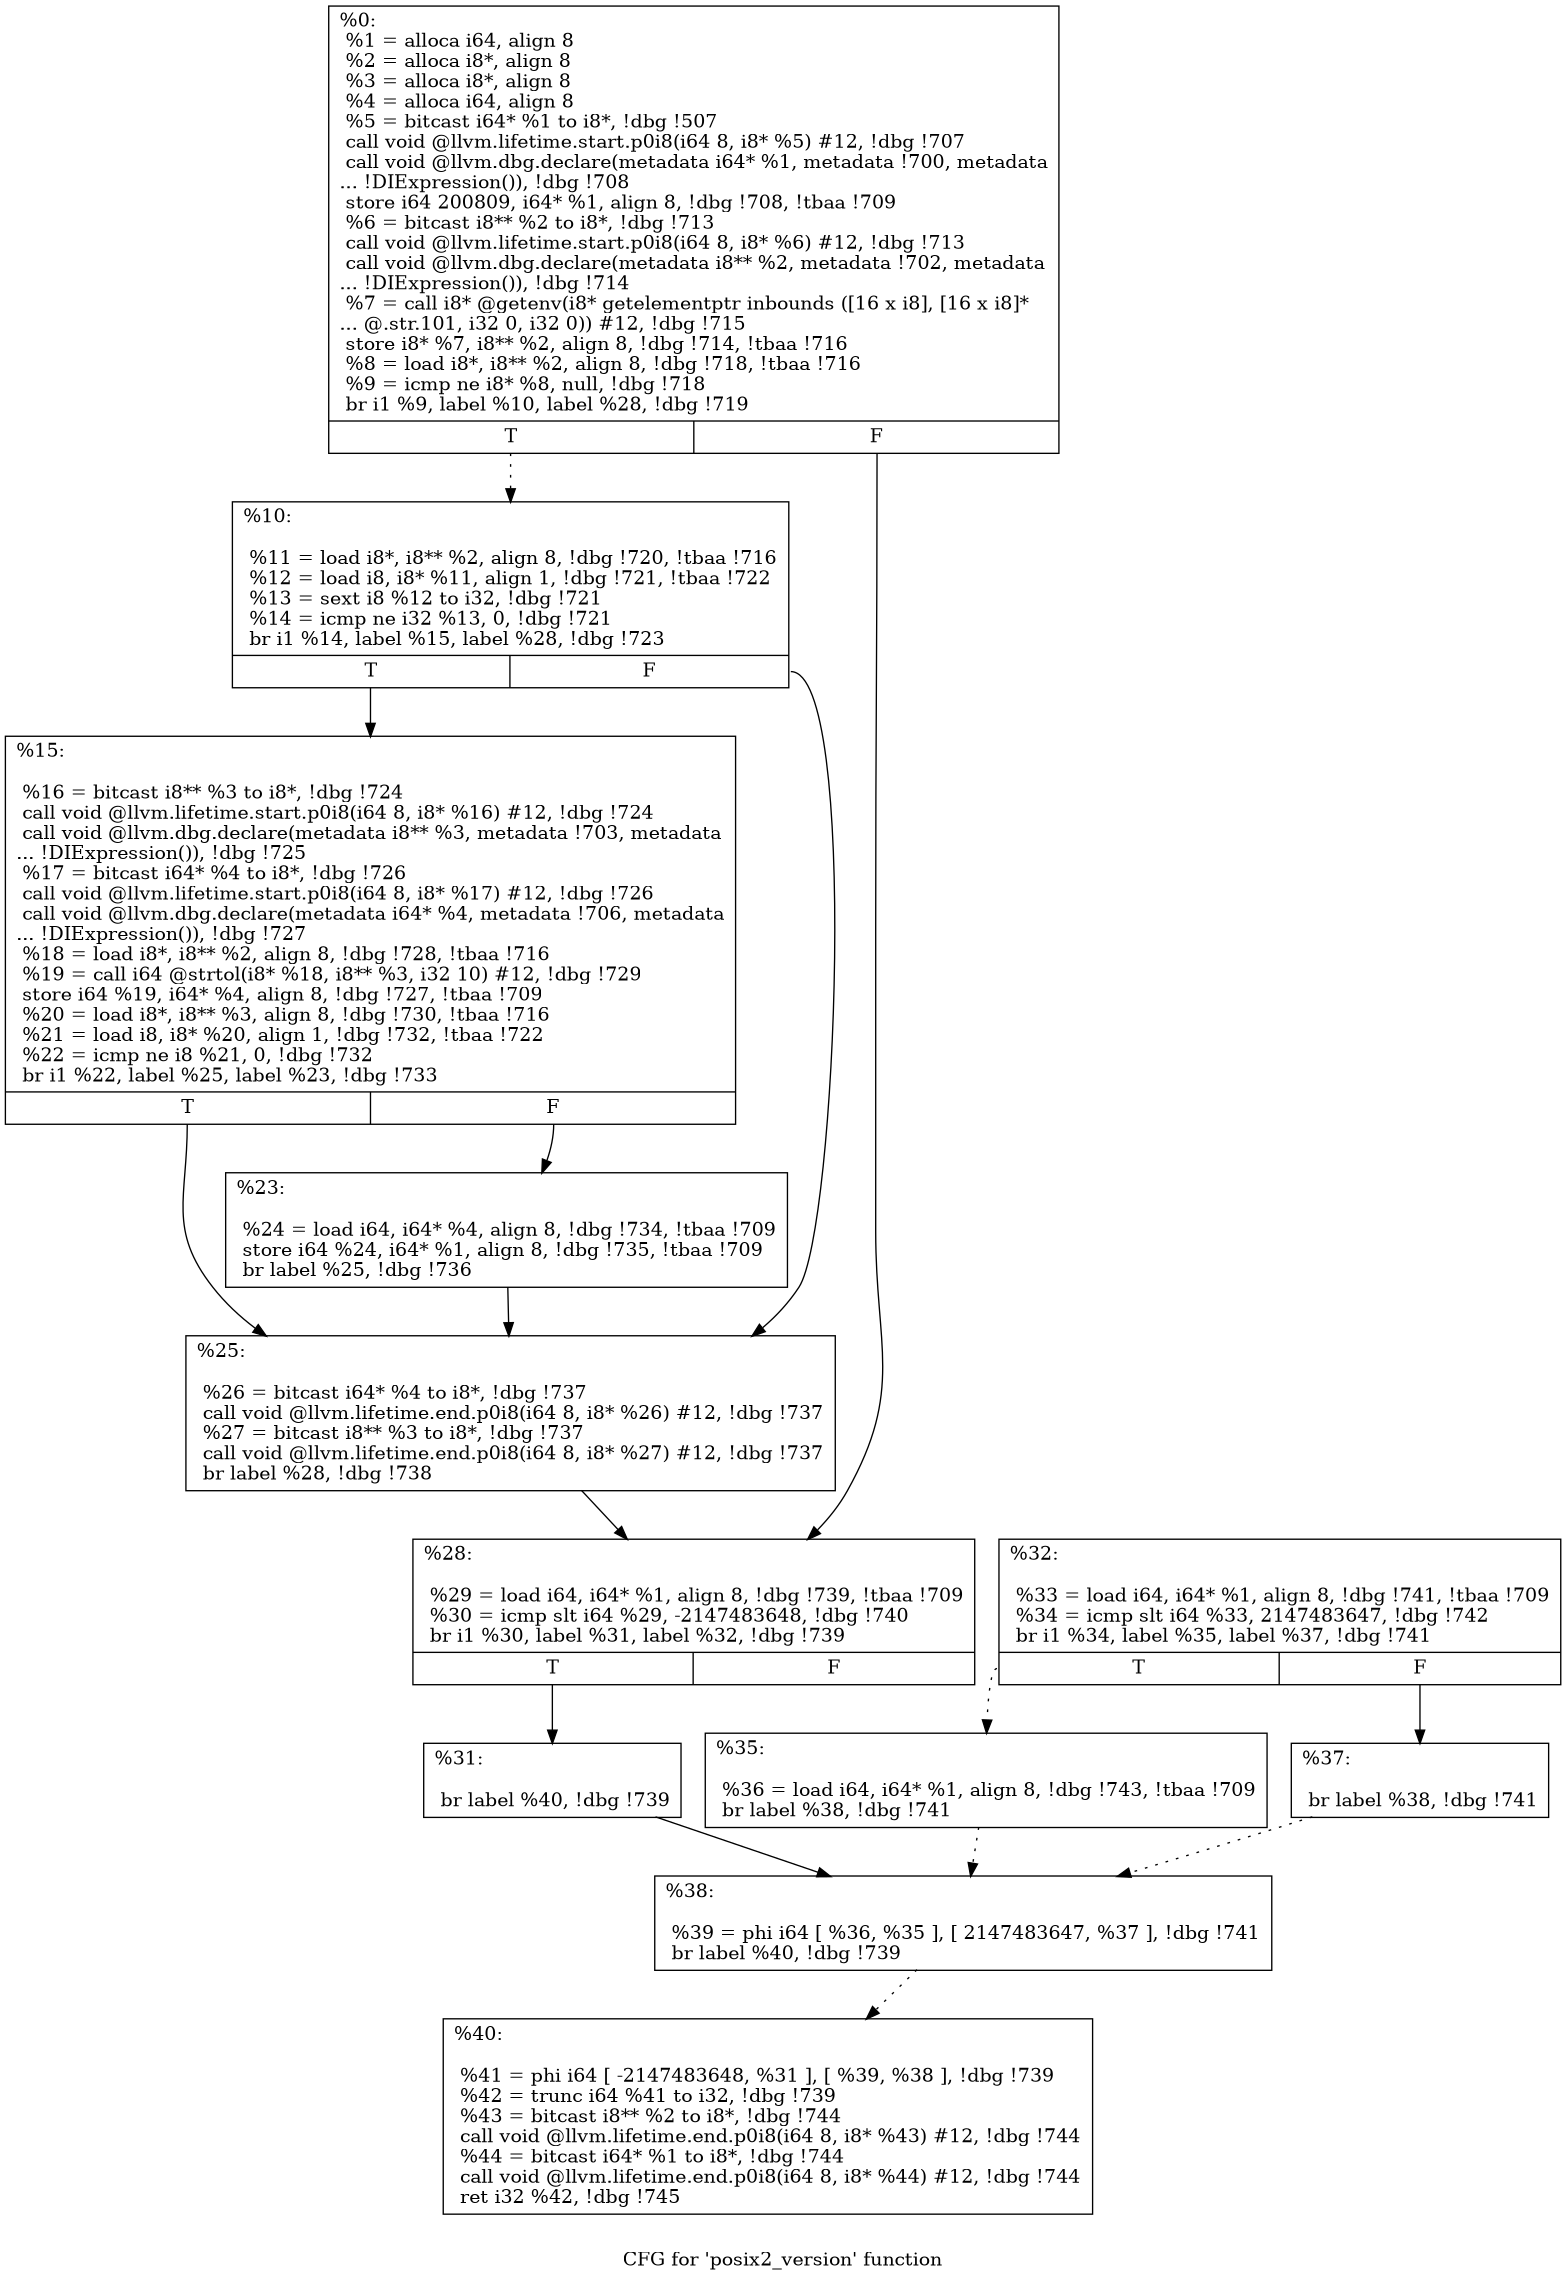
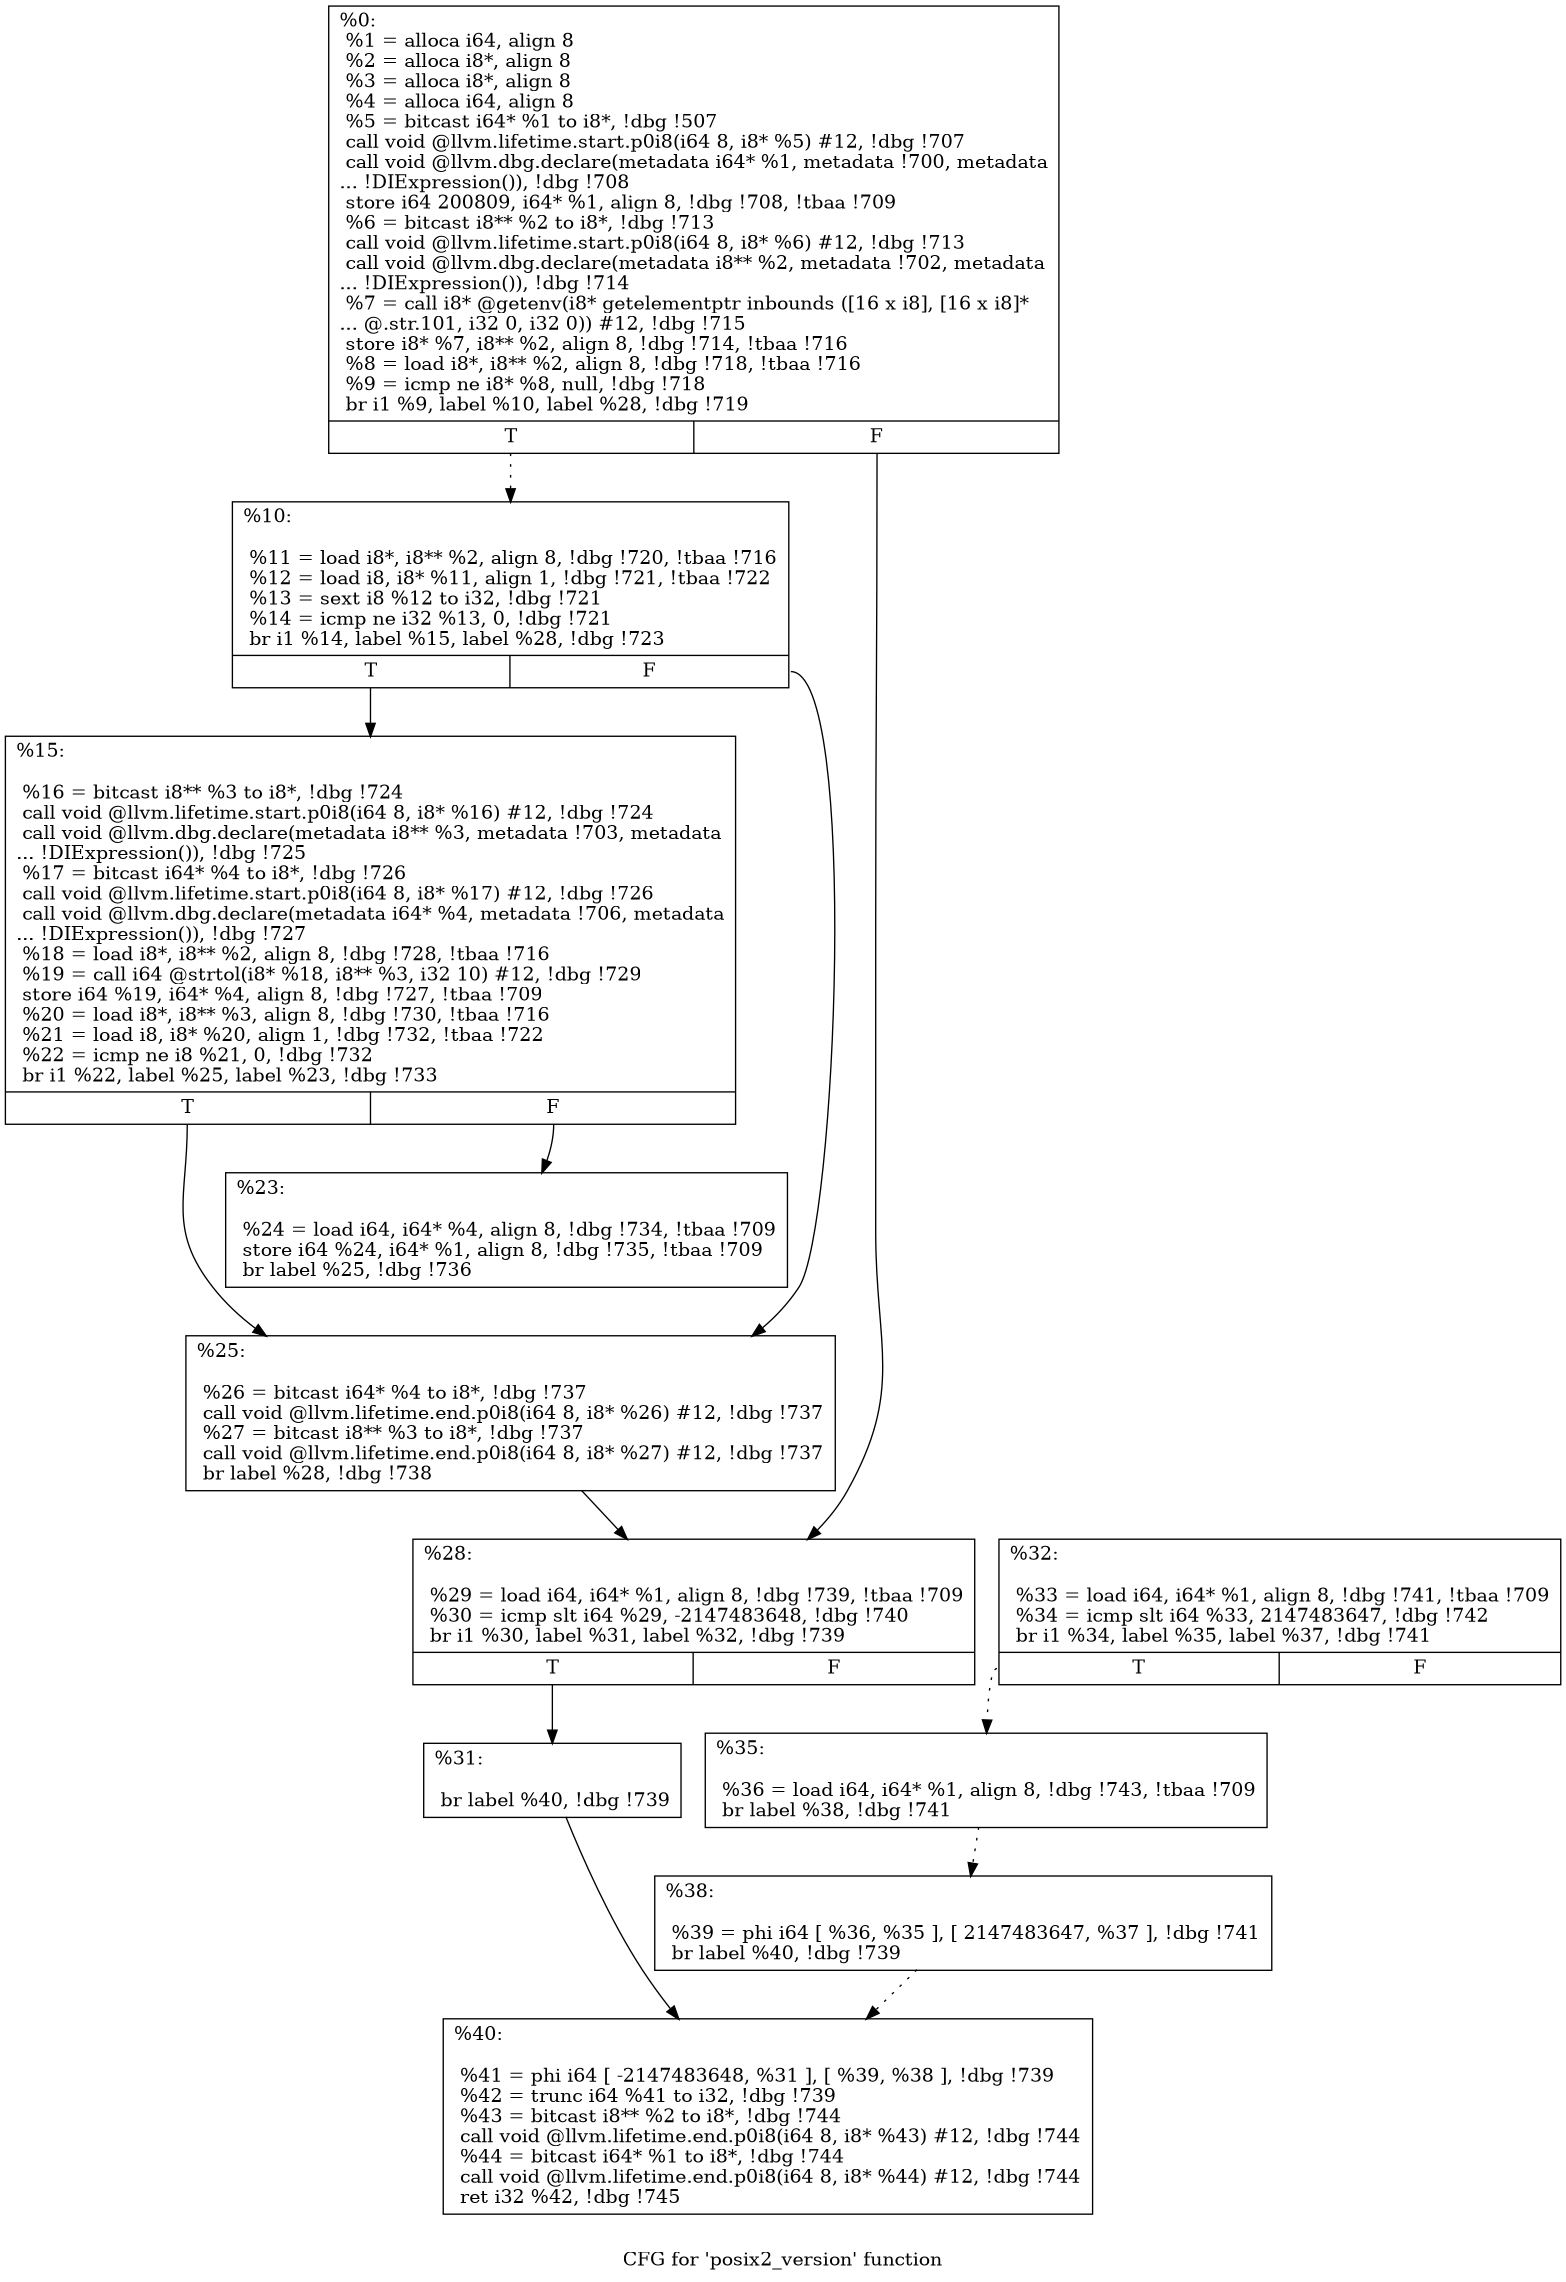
(508, 1305) -> none
(1420, 1780) -> none
(737, 1845) -> (611, 1916)
